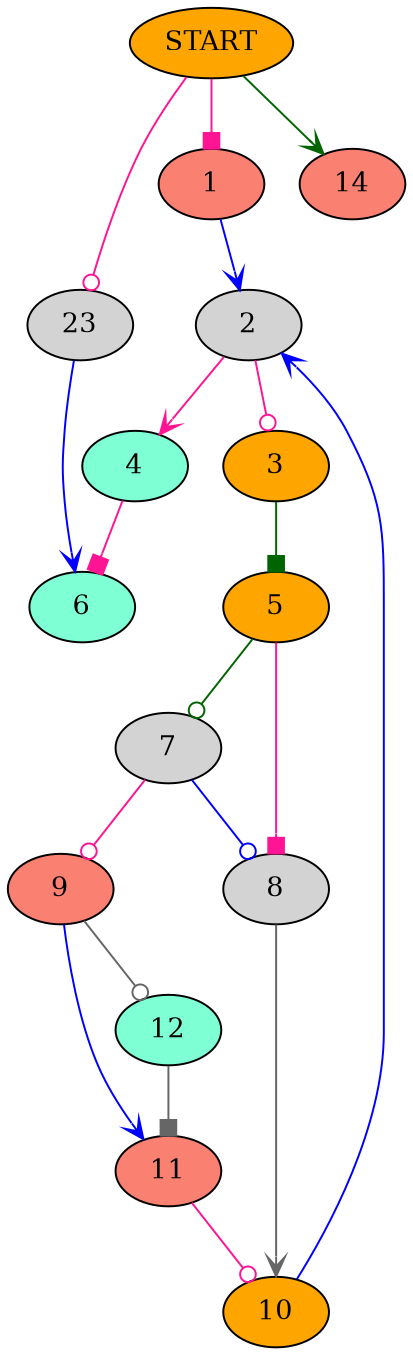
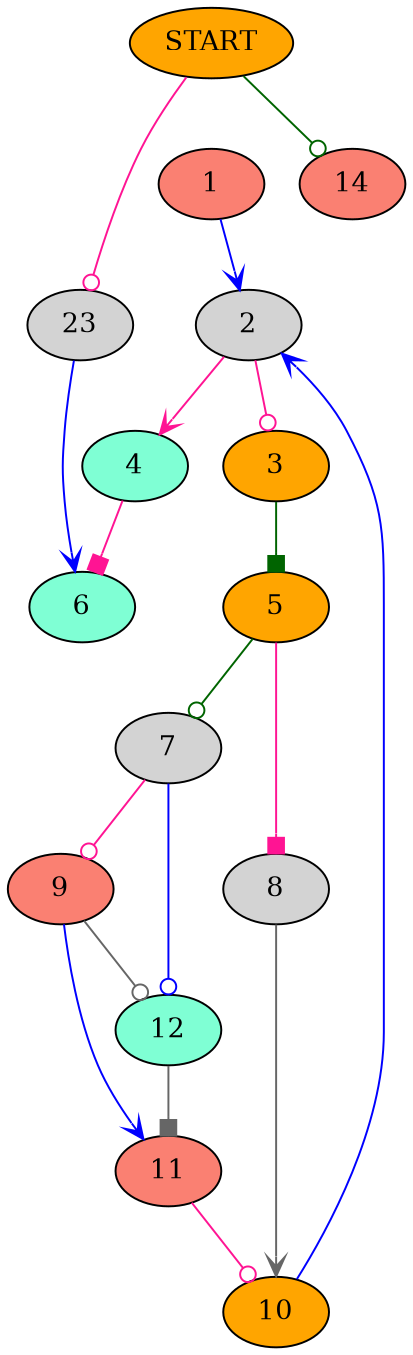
(212, 104) -> none
(278, 109) -> (278, 109)
(217, 812) -> (168, 881)
